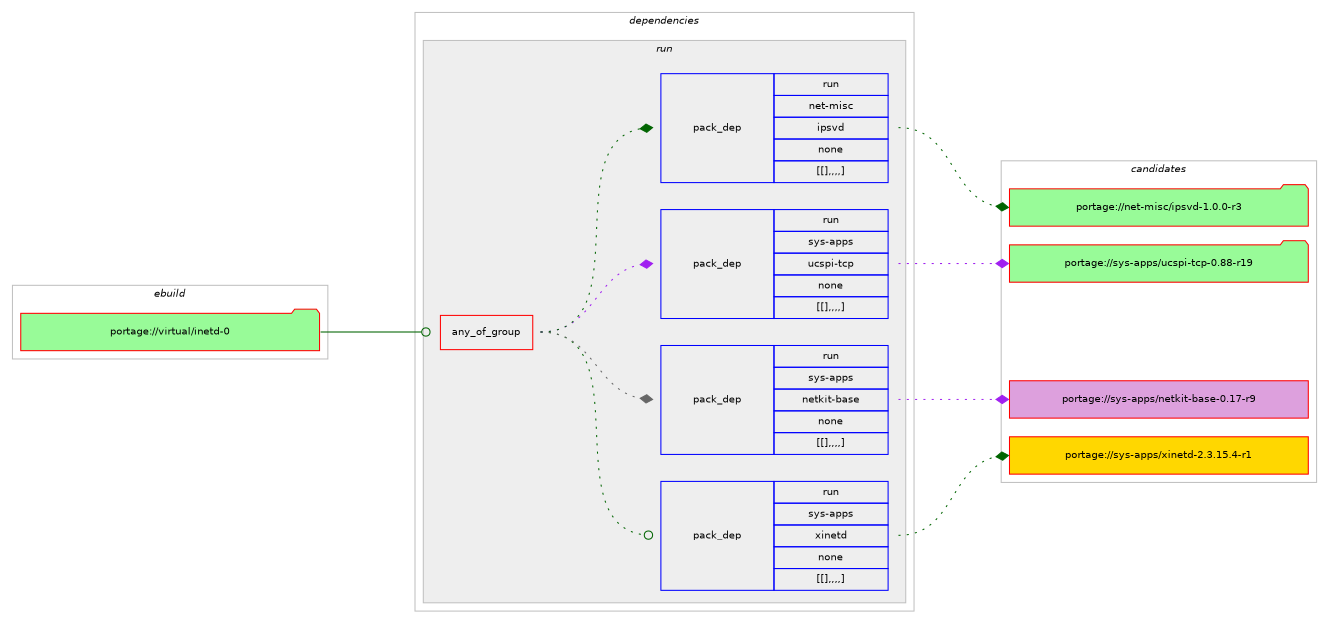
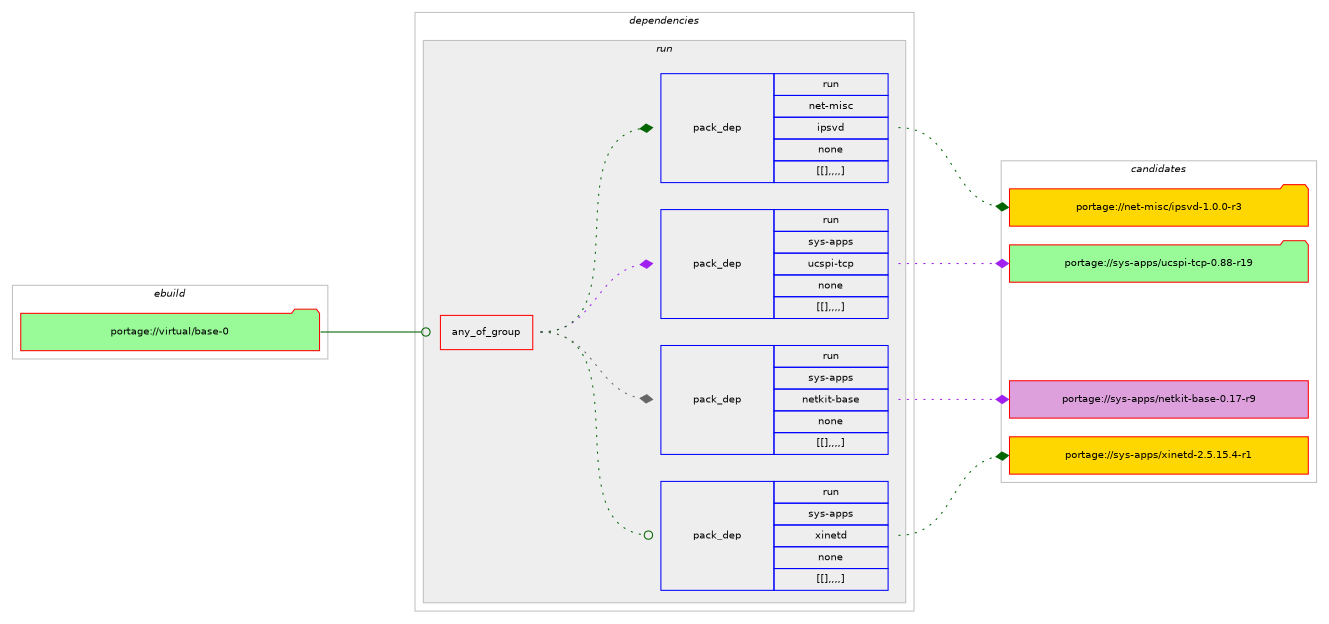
(1159, 208) -> (1159, 208)
(170, 332) -> (170, 332)
(1159, 455) -> (1159, 455)
